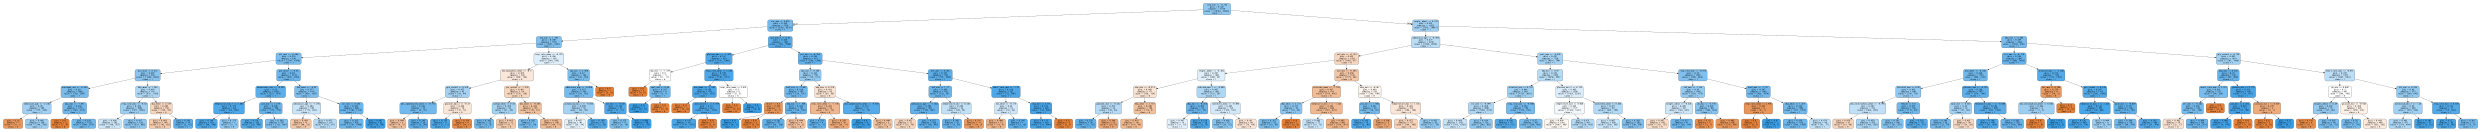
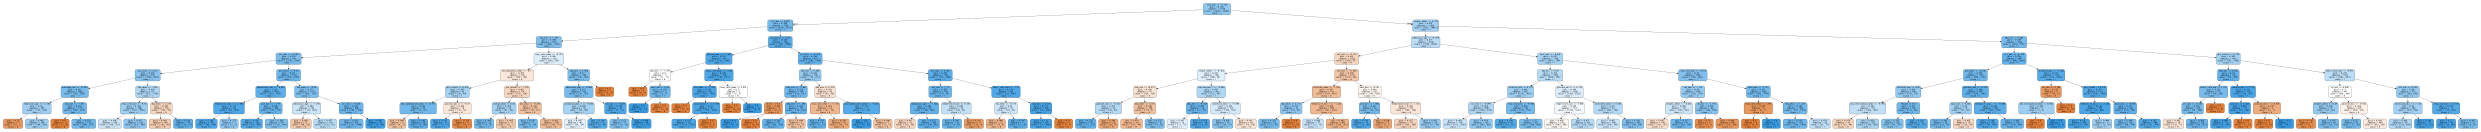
none -> (1155, 124)
